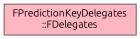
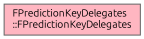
(70, 20) -> (72, 20)
